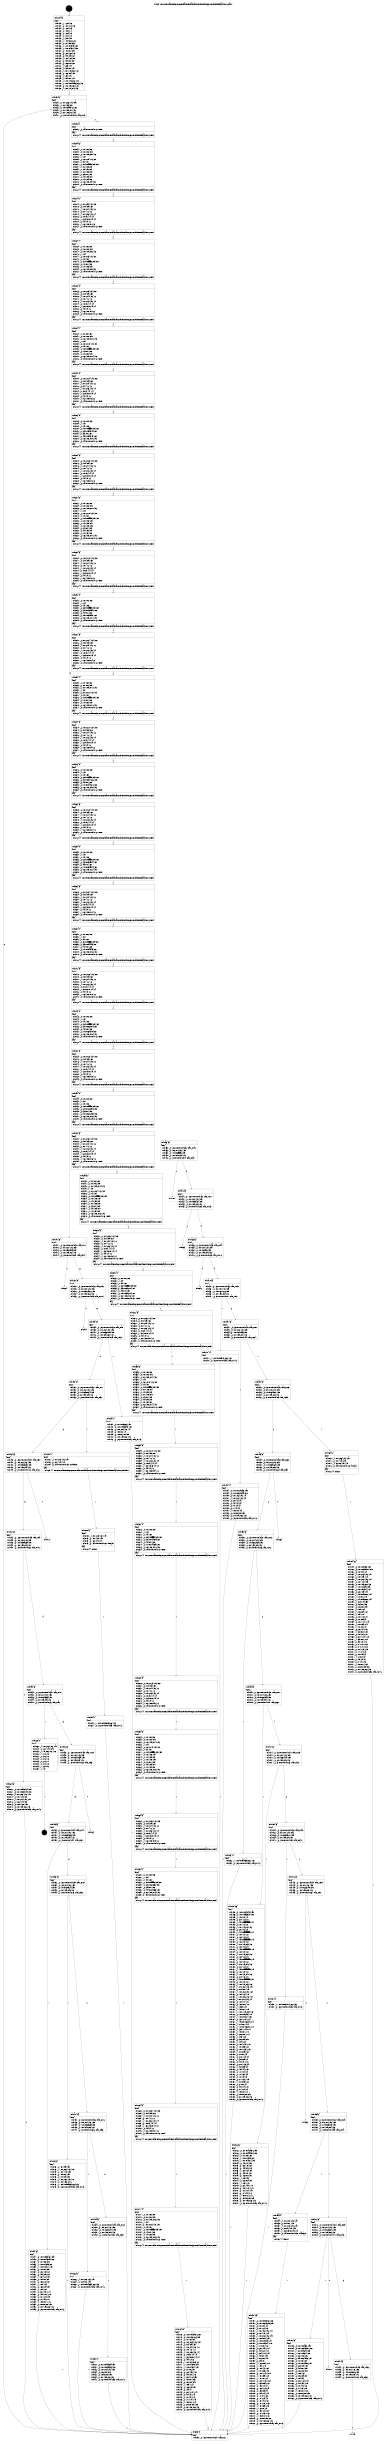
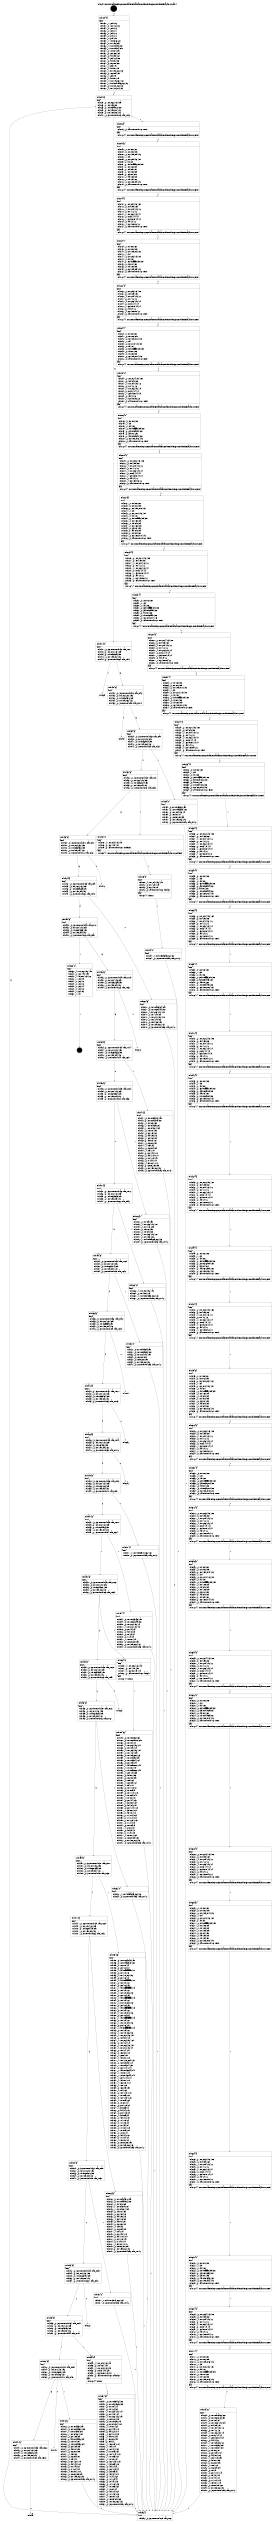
none -> (108, 1292)
